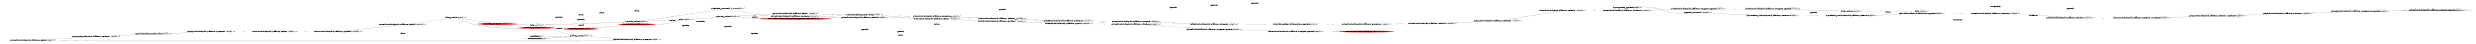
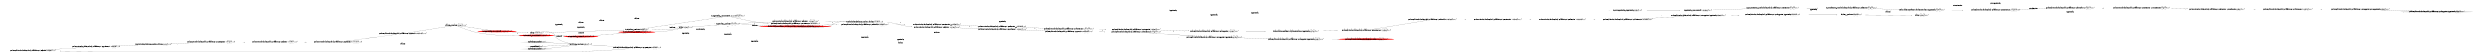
none -> (537, 42)
